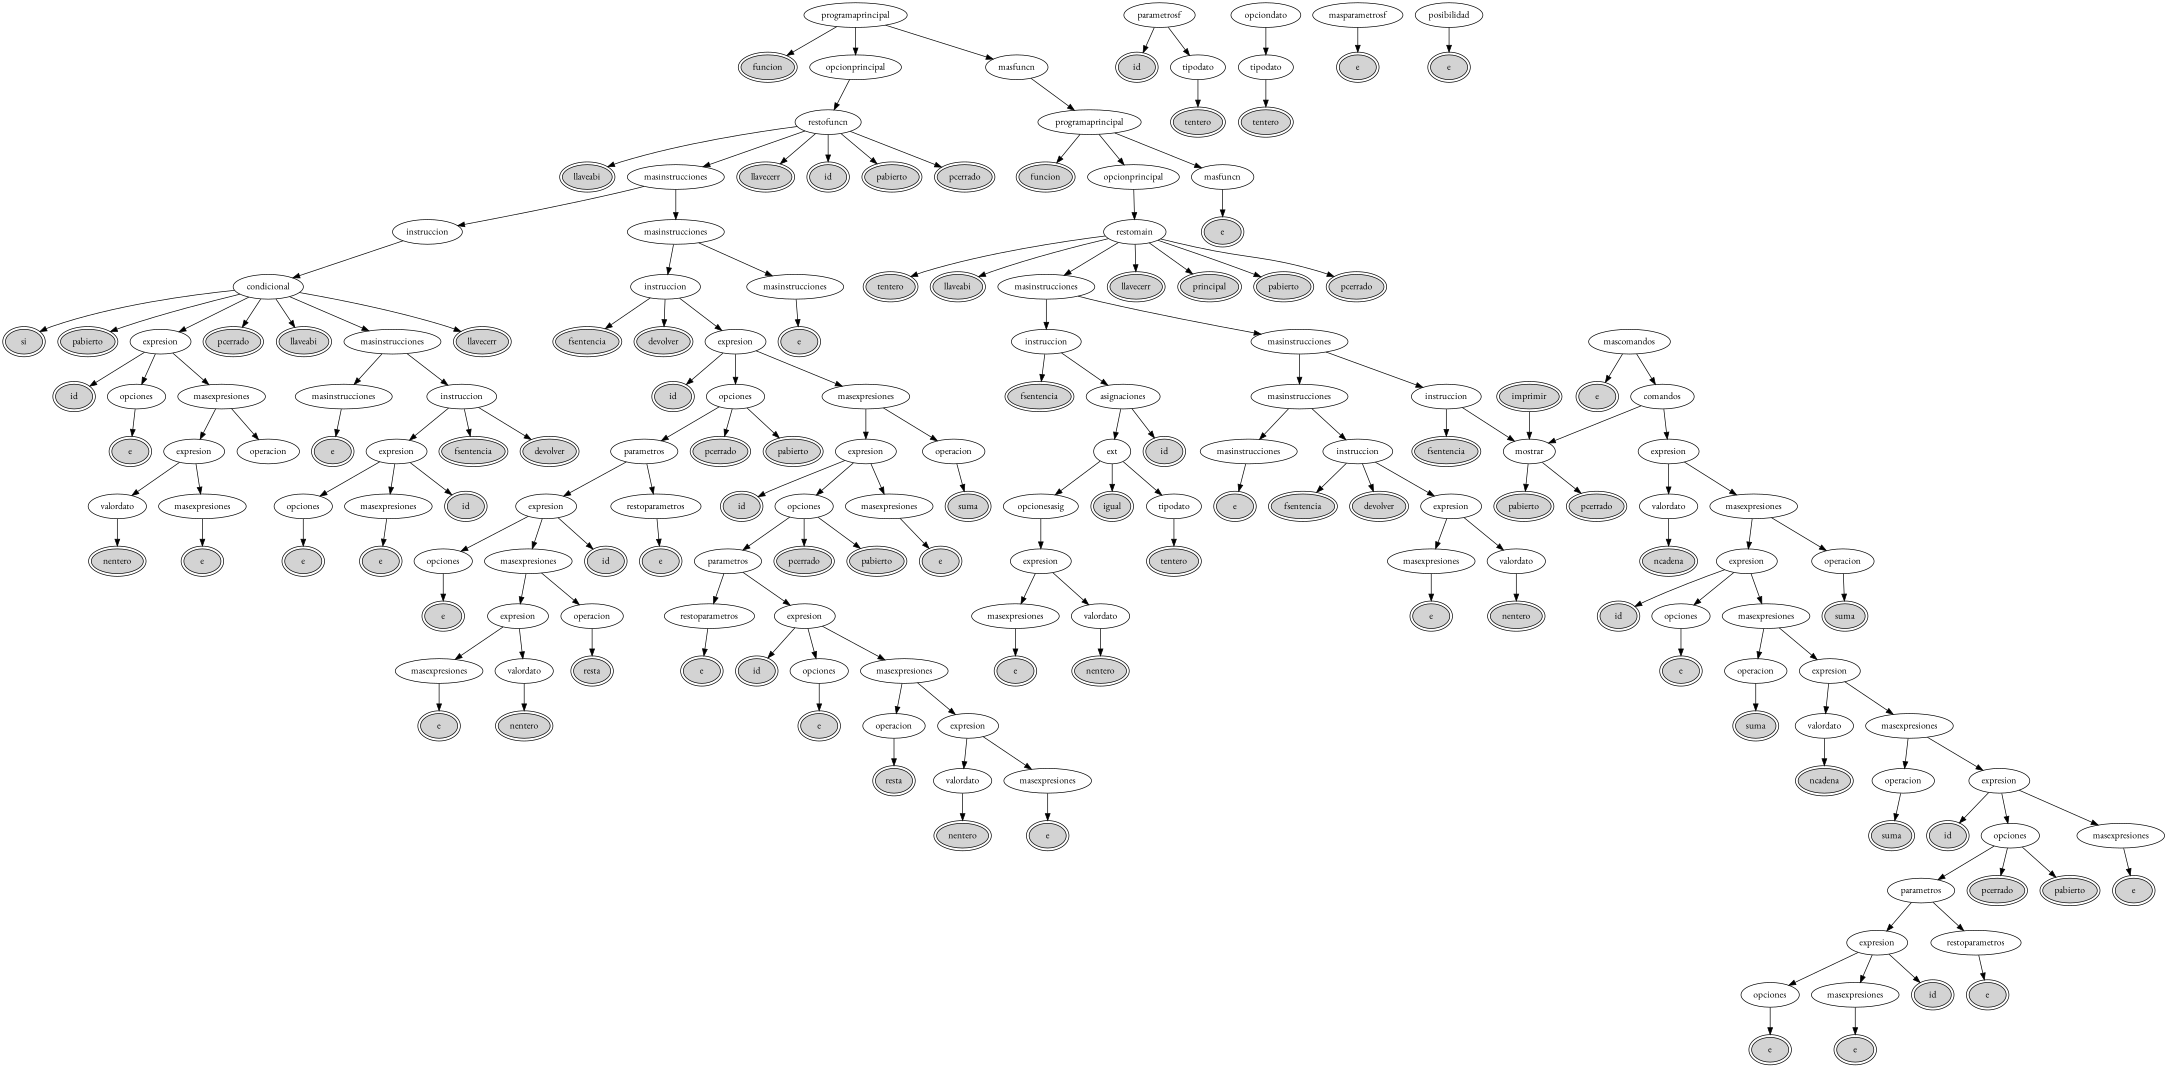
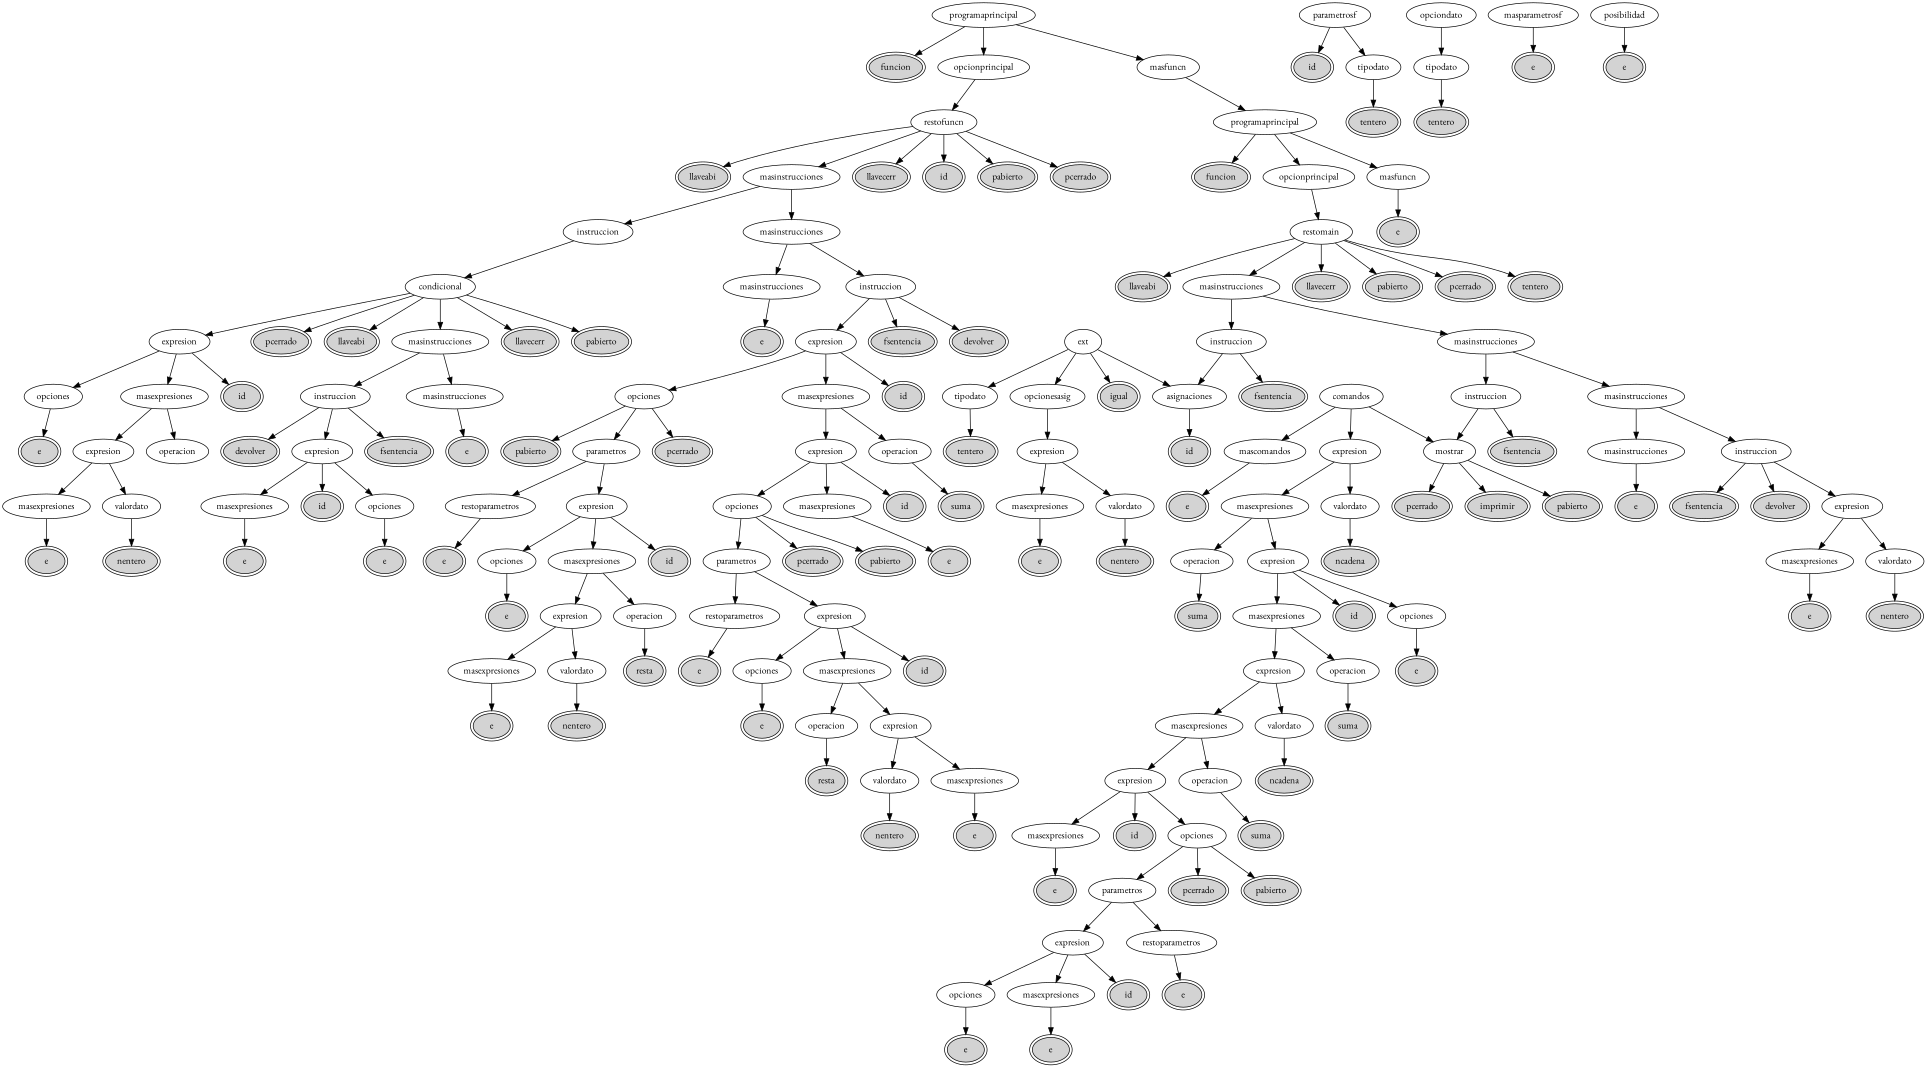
(1210, 287) -> none
(24, 342) -> none
(1644, 366) -> (1312, 422)
(1118, 421) -> (1131, 366)
(1529, 422) -> (1470, 475)
